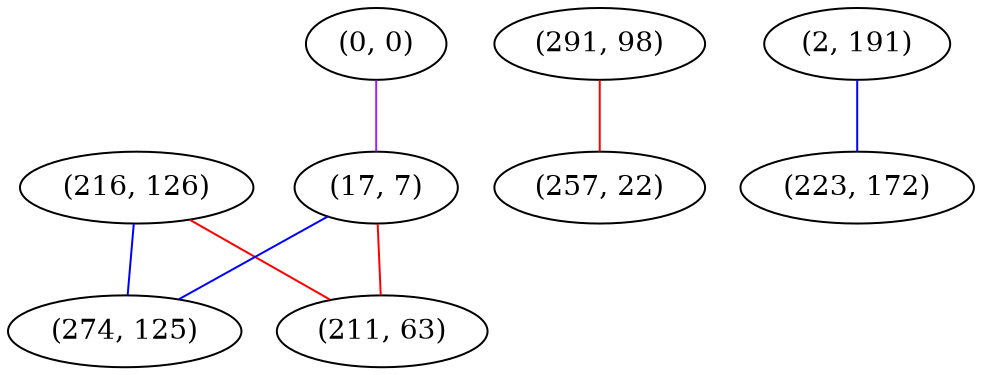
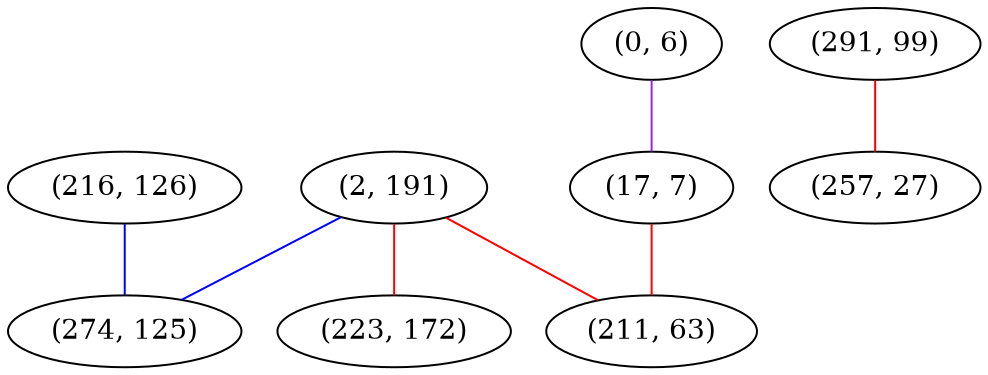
(376, 44) -> (652, 44)
(600, 44) -> (875, 44)
(857, 116) -> (394, 260)
(600, 188) -> (875, 188)
(242, 264) -> (261, 259)
(270, 266) -> (522, 259)
